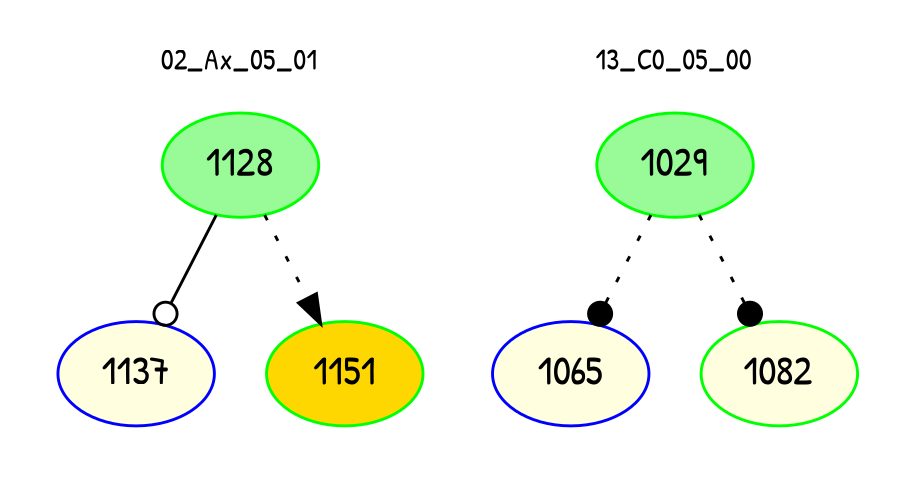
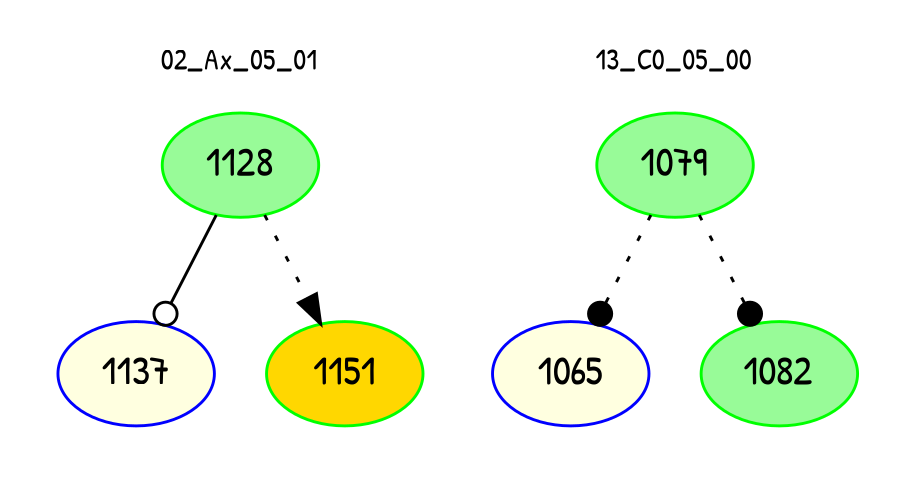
(675, 165) -> (675, 165)
(779, 374) -> (779, 374)
